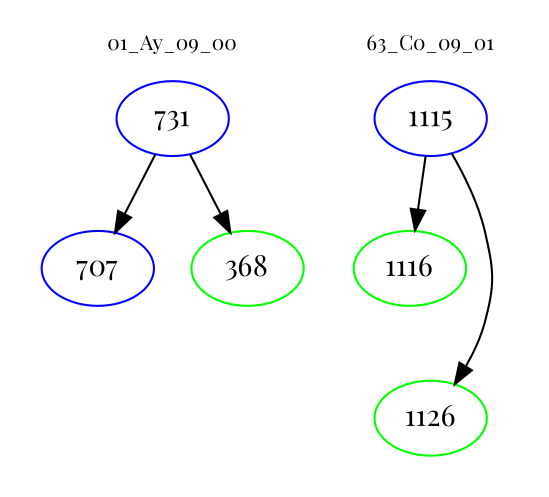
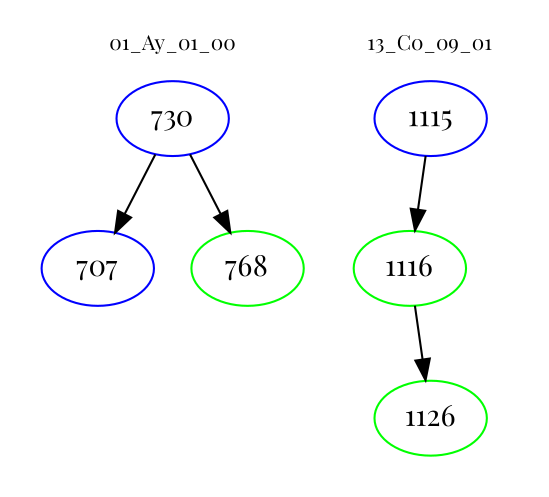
(173, 45) -> (173, 45)
(431, 45) -> (431, 45)
(173, 119) -> (173, 119)
(490, 258) -> (419, 332)
(248, 268) -> (248, 268)
